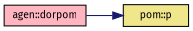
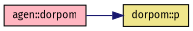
(156, 16) -> (156, 16)
